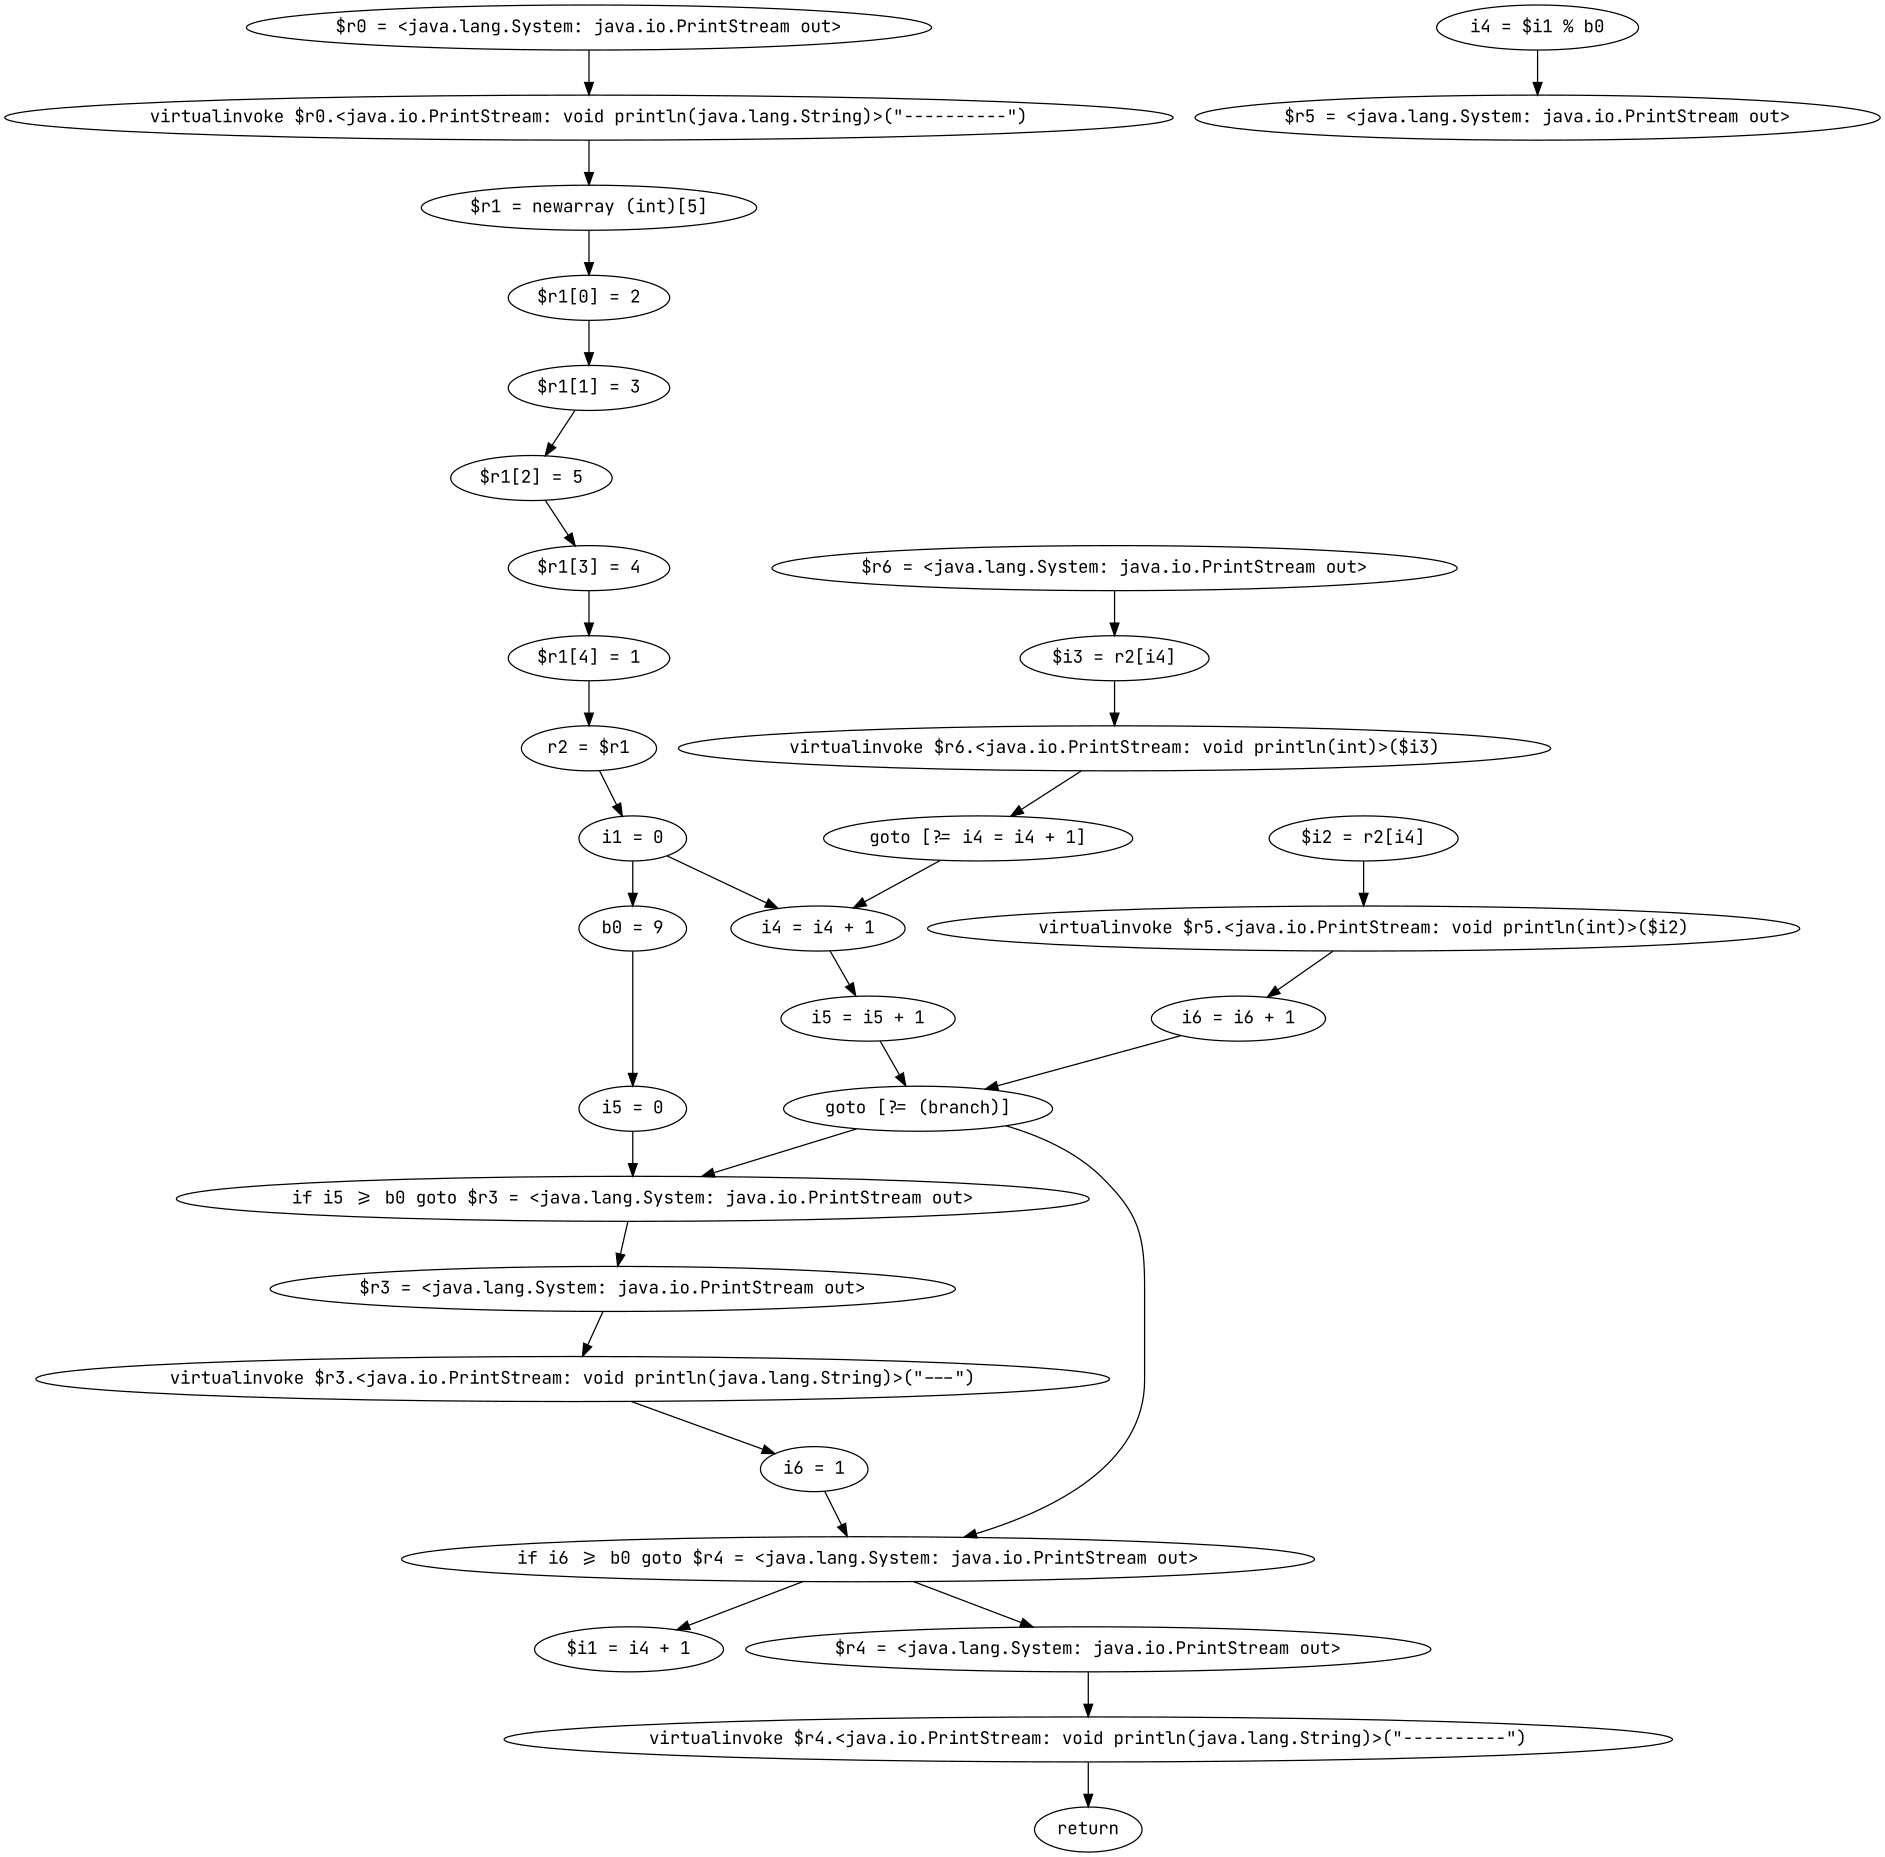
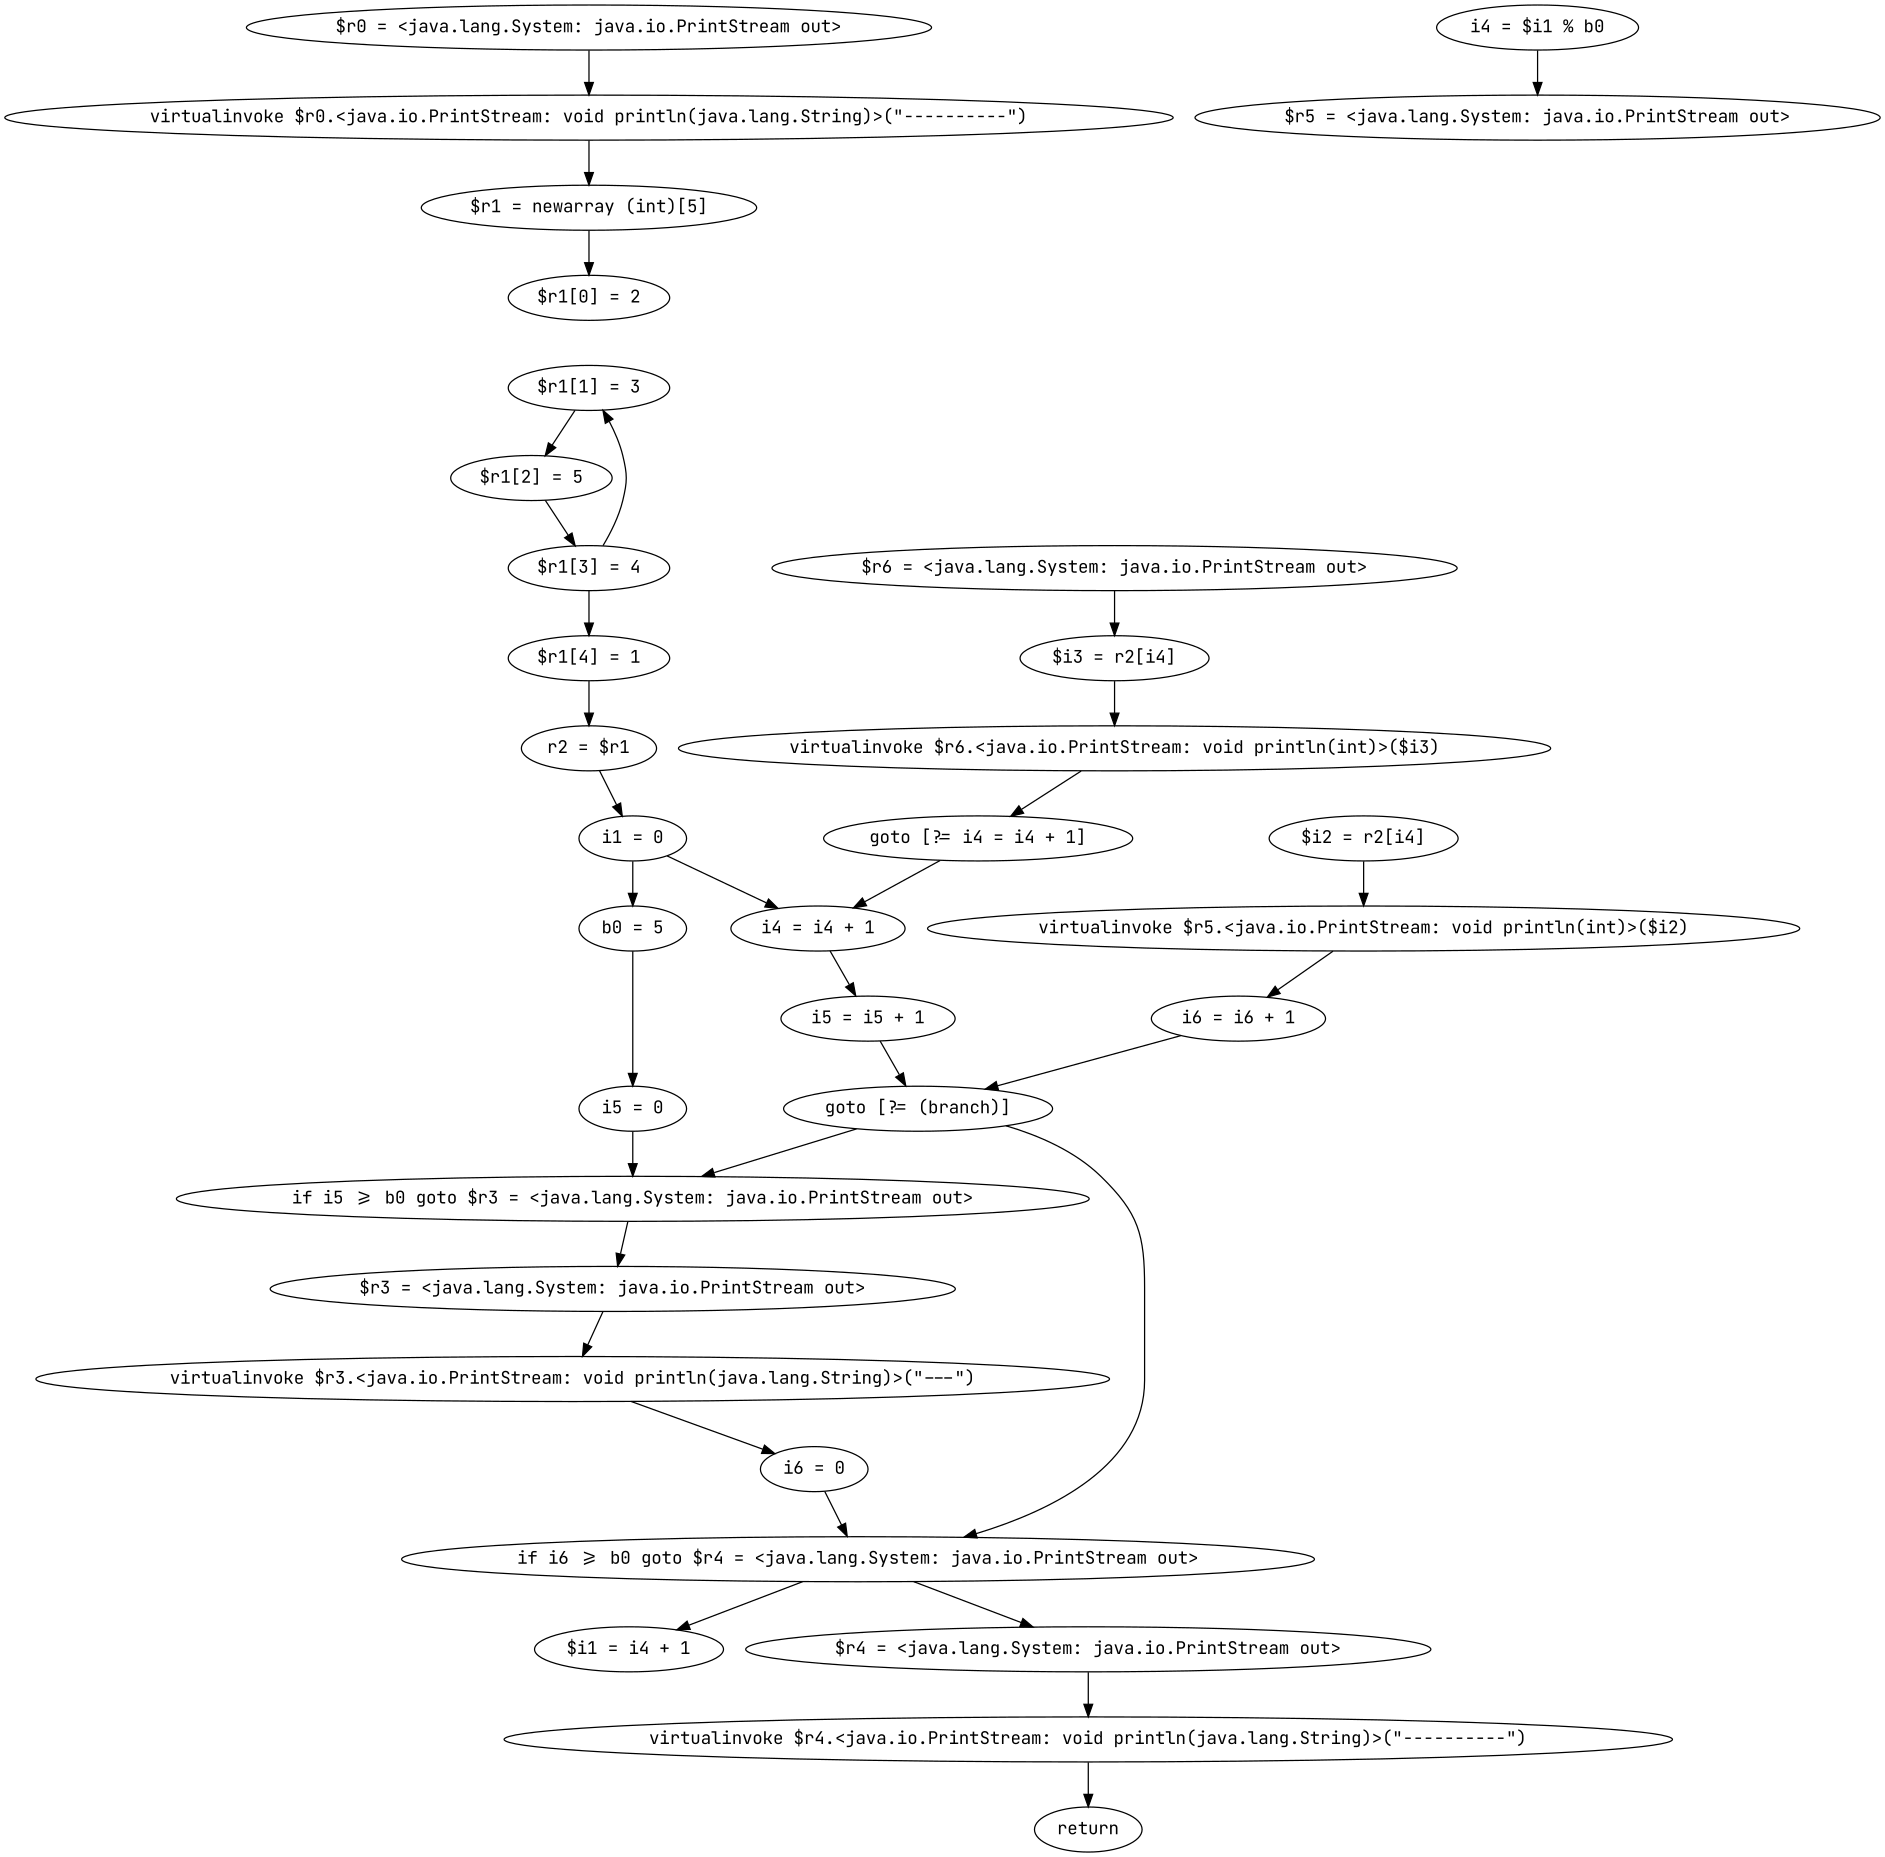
(589, 337) -> (626, 484)
(633, 929) -> (633, 929)
(814, 1469) -> (814, 1469)
